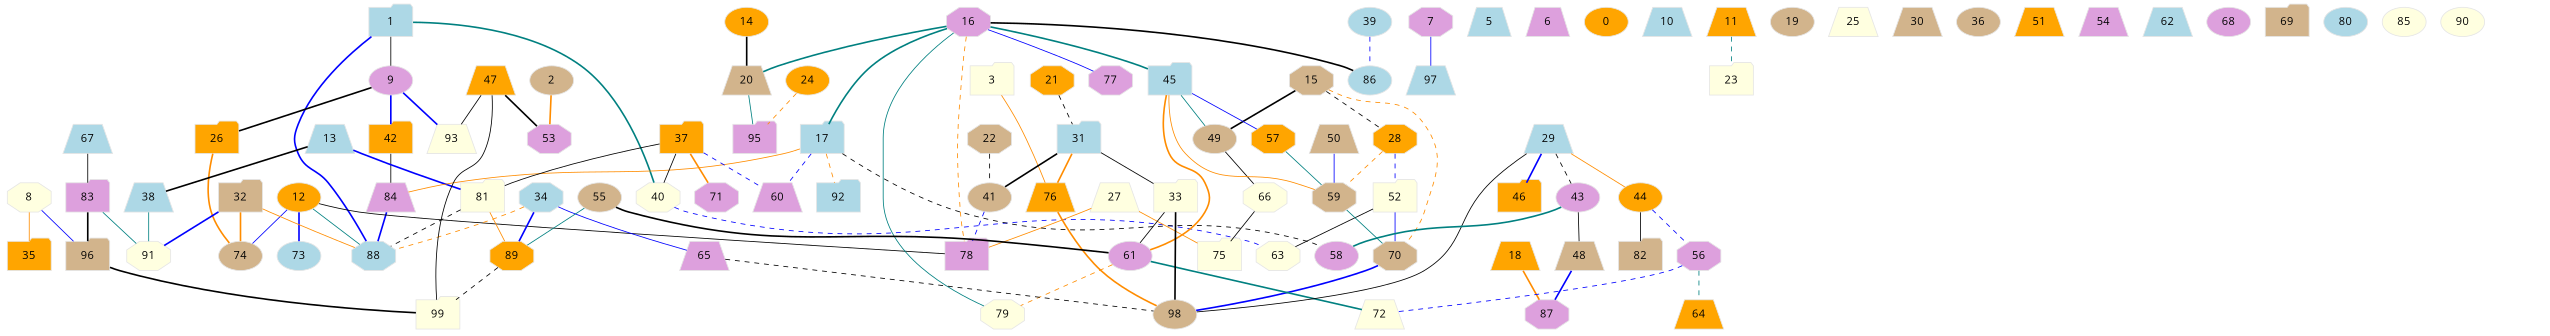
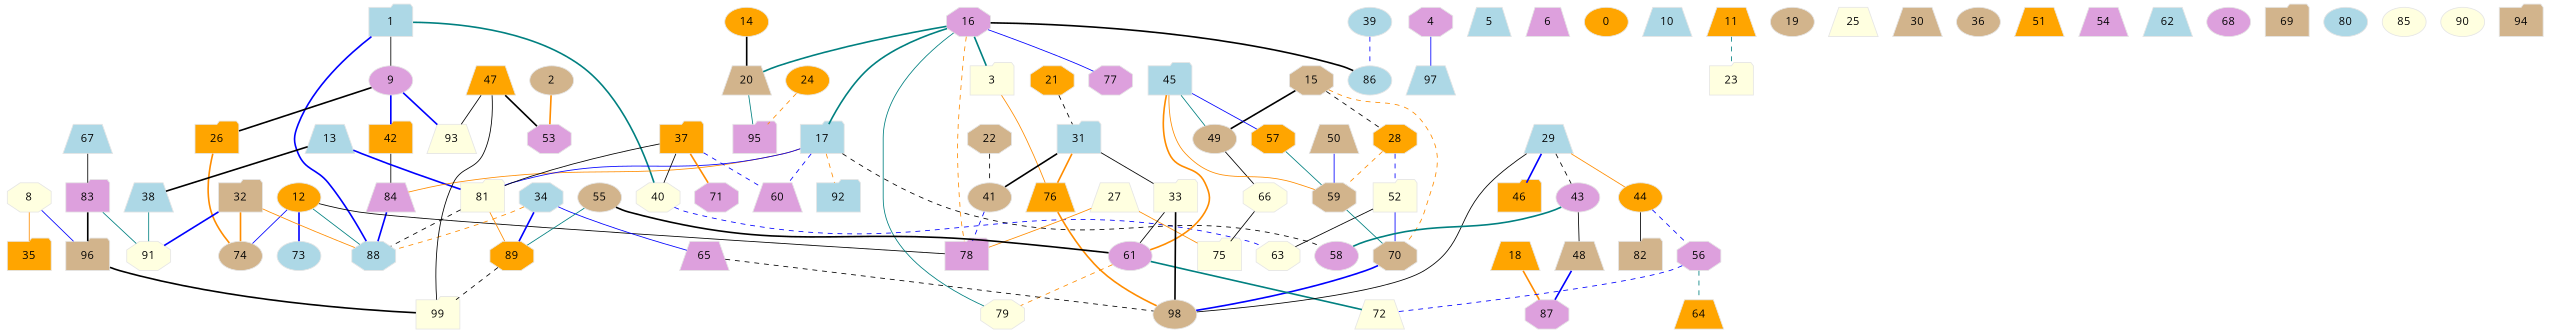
(1431, 22) -> (1431, 22)
none -> (2521, 22)
(1070, 45) -> (980, 51)
none -> (637, 166)
